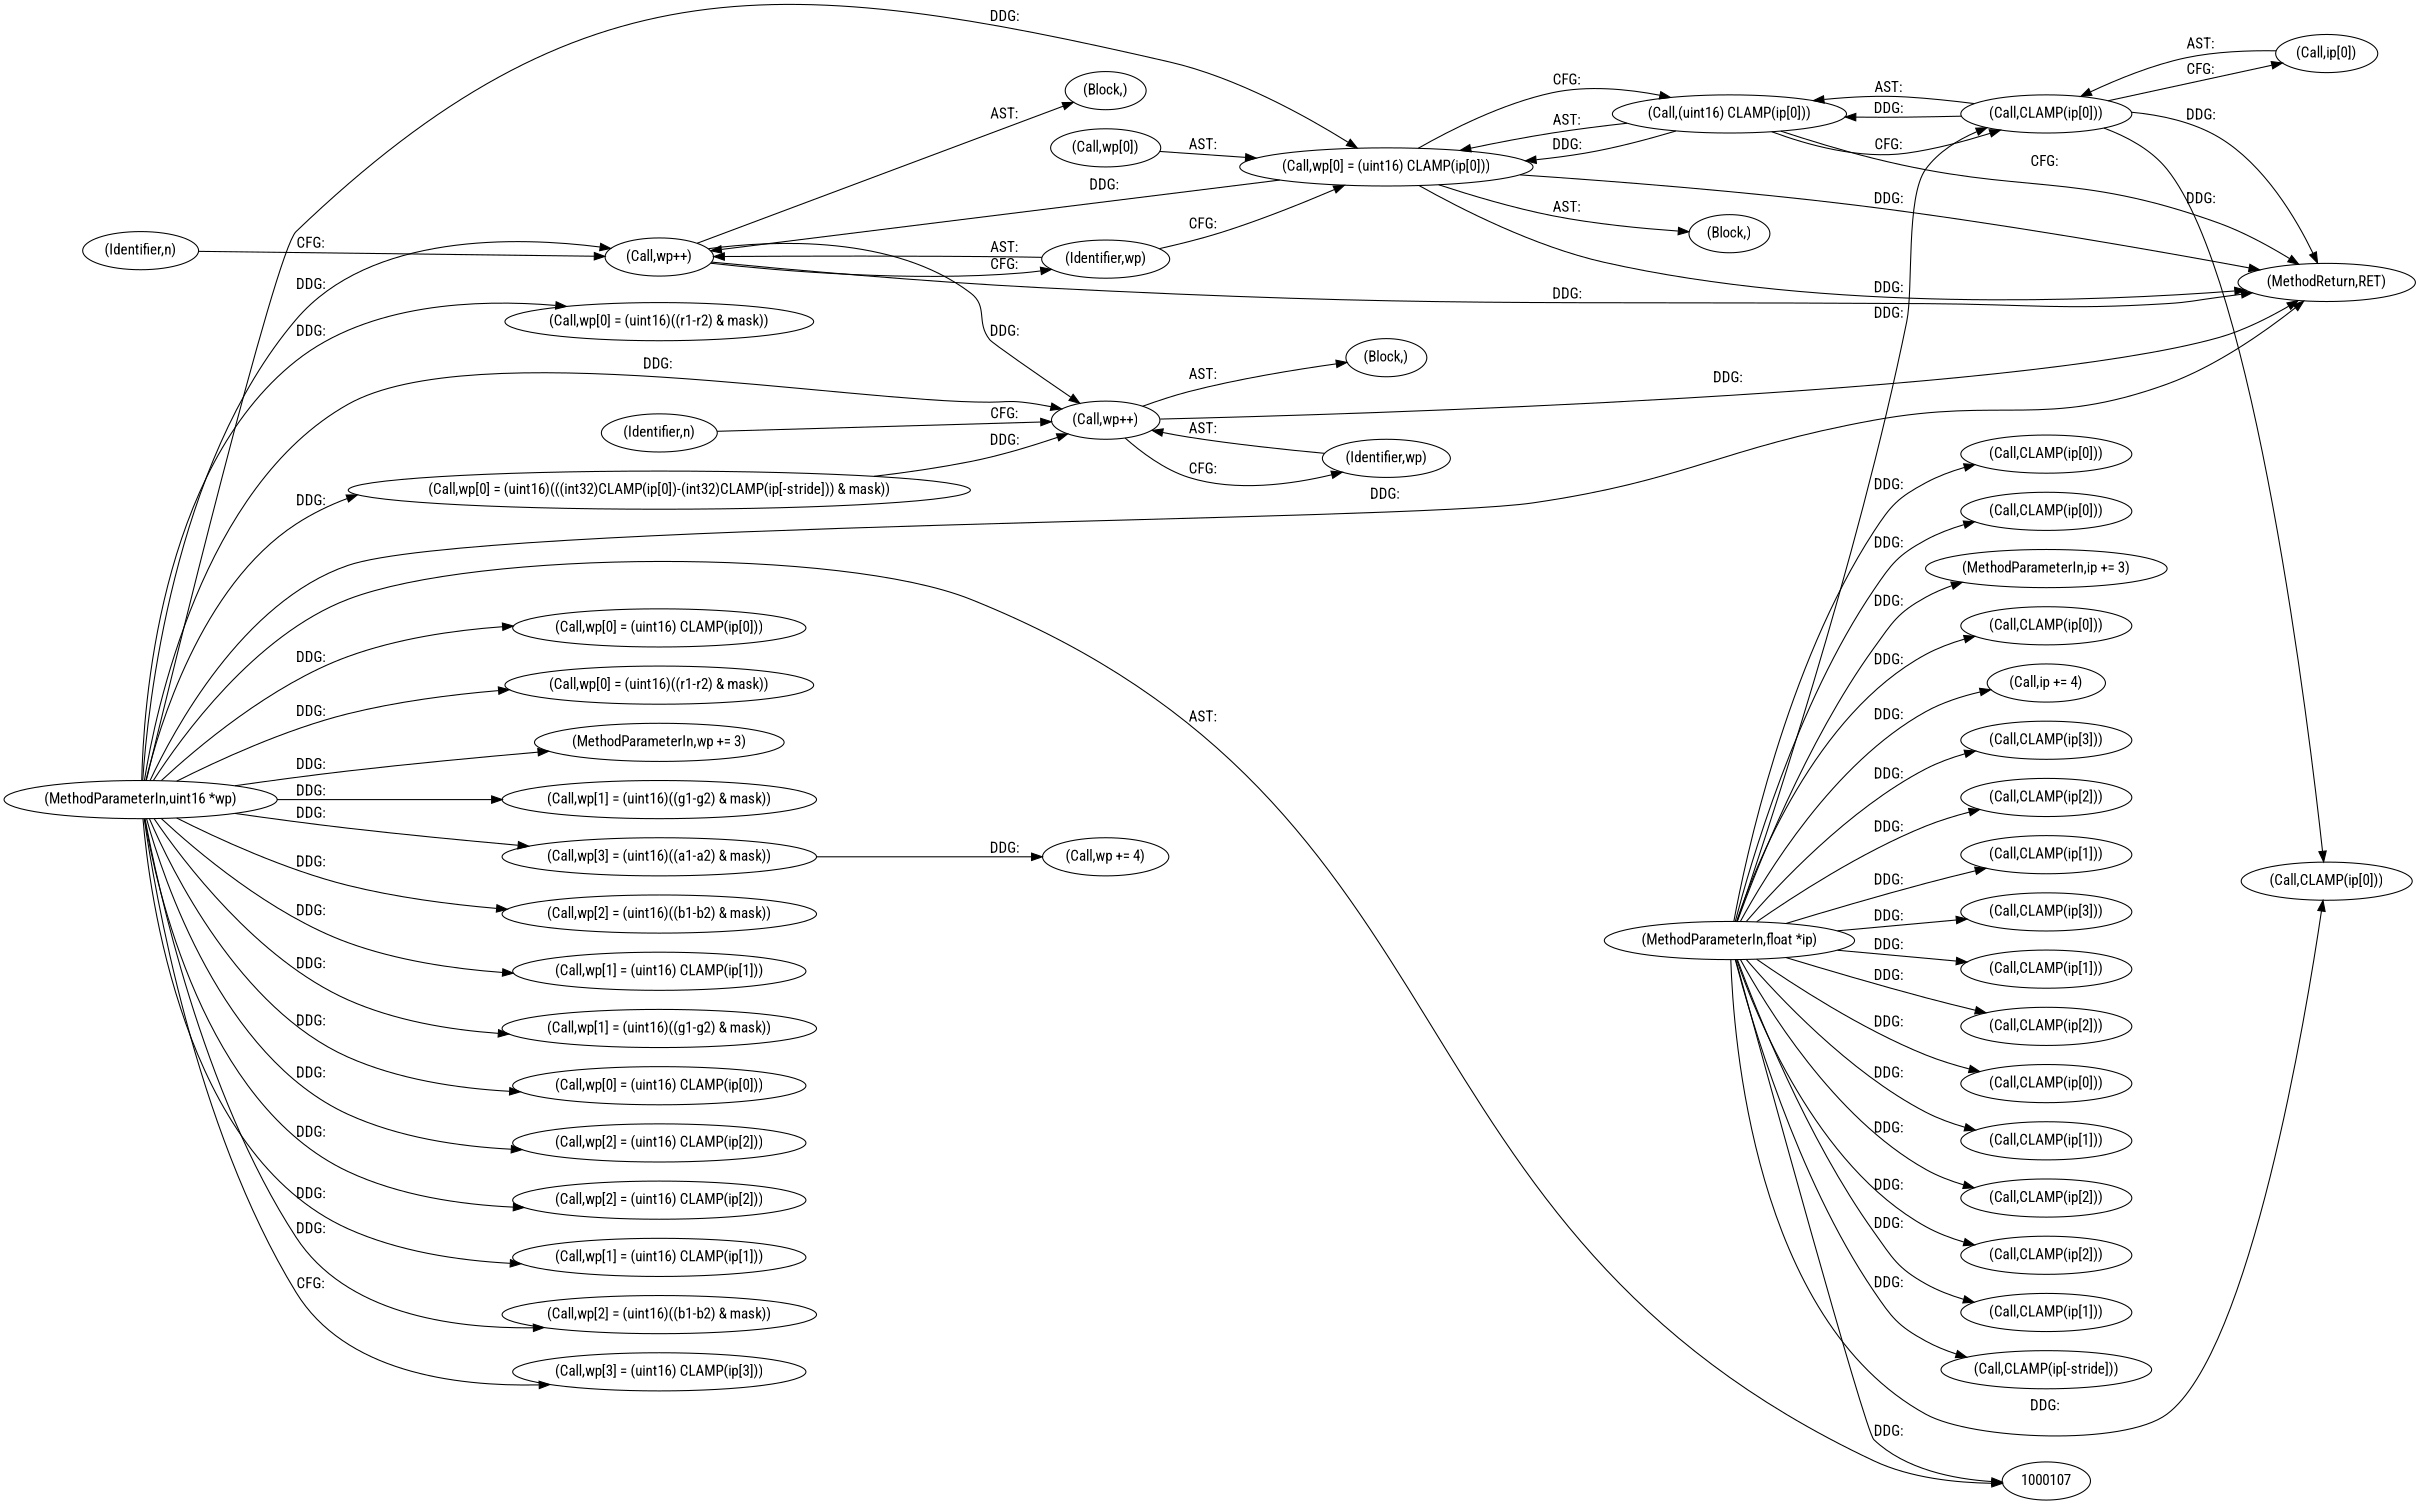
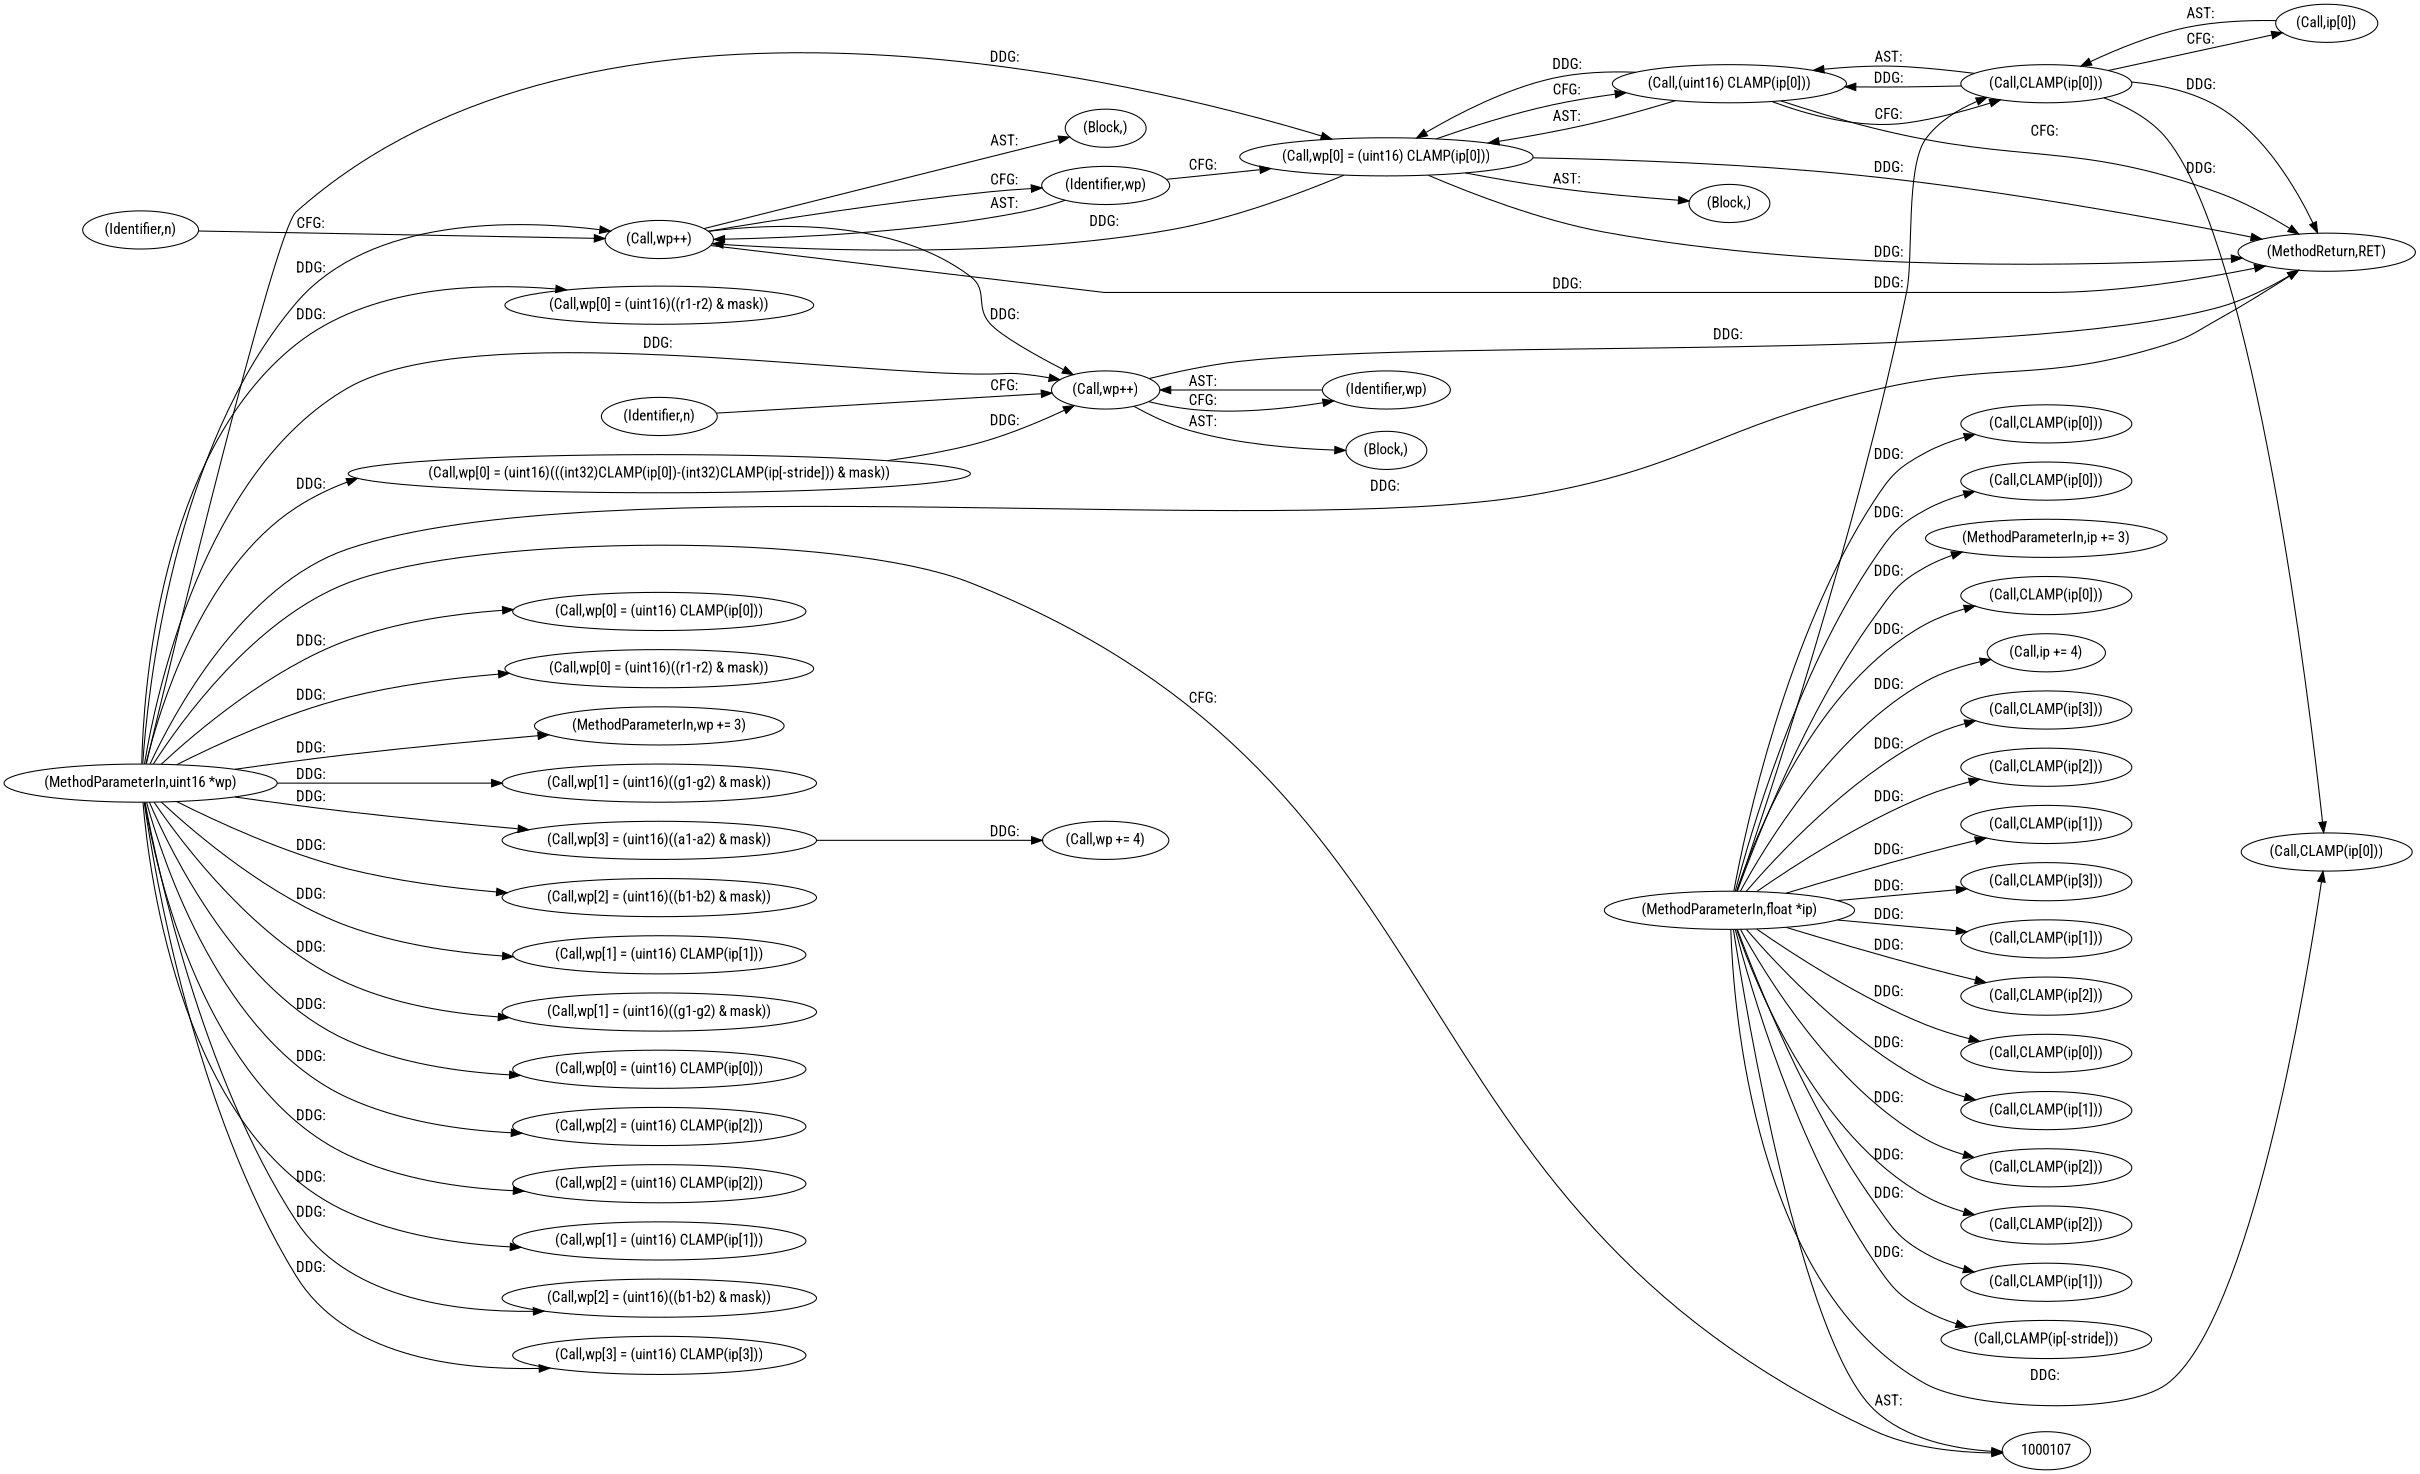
(1106, 148) -> none
(1205, 717) -> (1205, 699)
(312, 1284) -> (312, 1268)
(1890, 1432) -> (1890, 1401)
